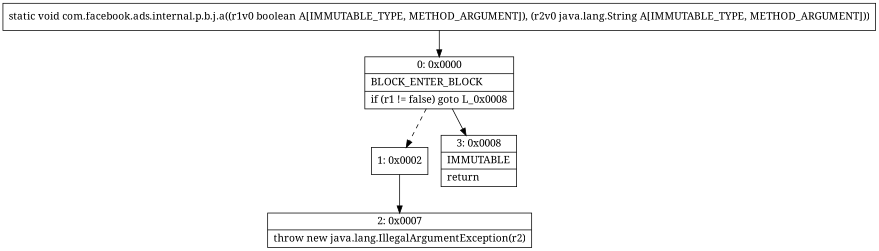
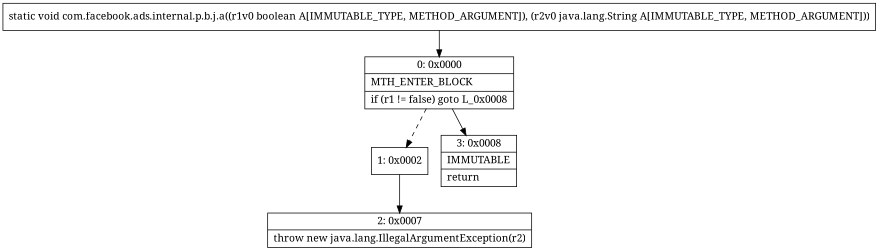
(427, 82) -> (422, 82)
